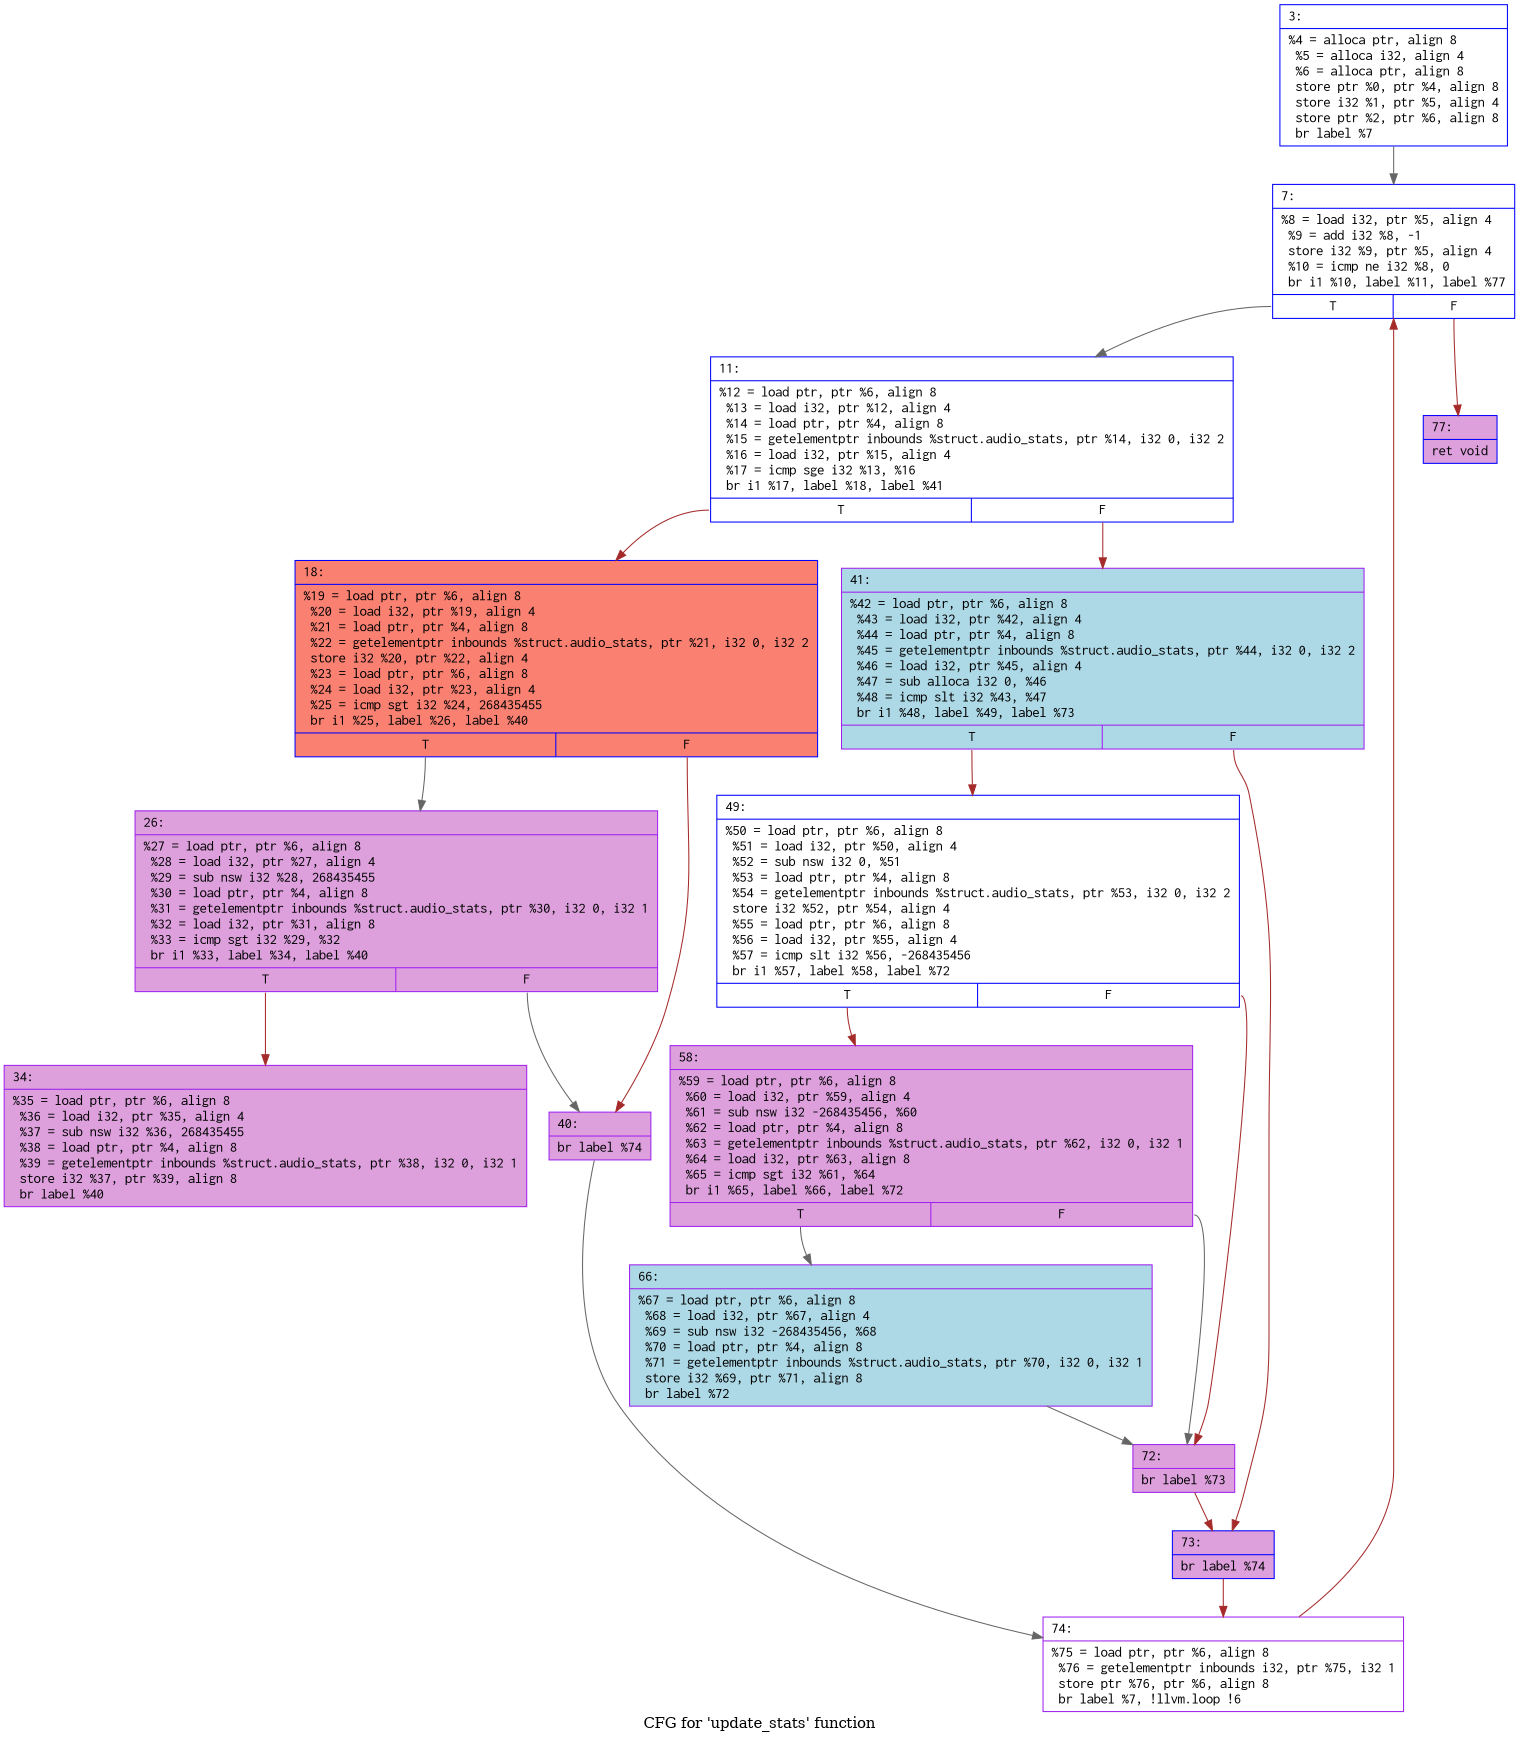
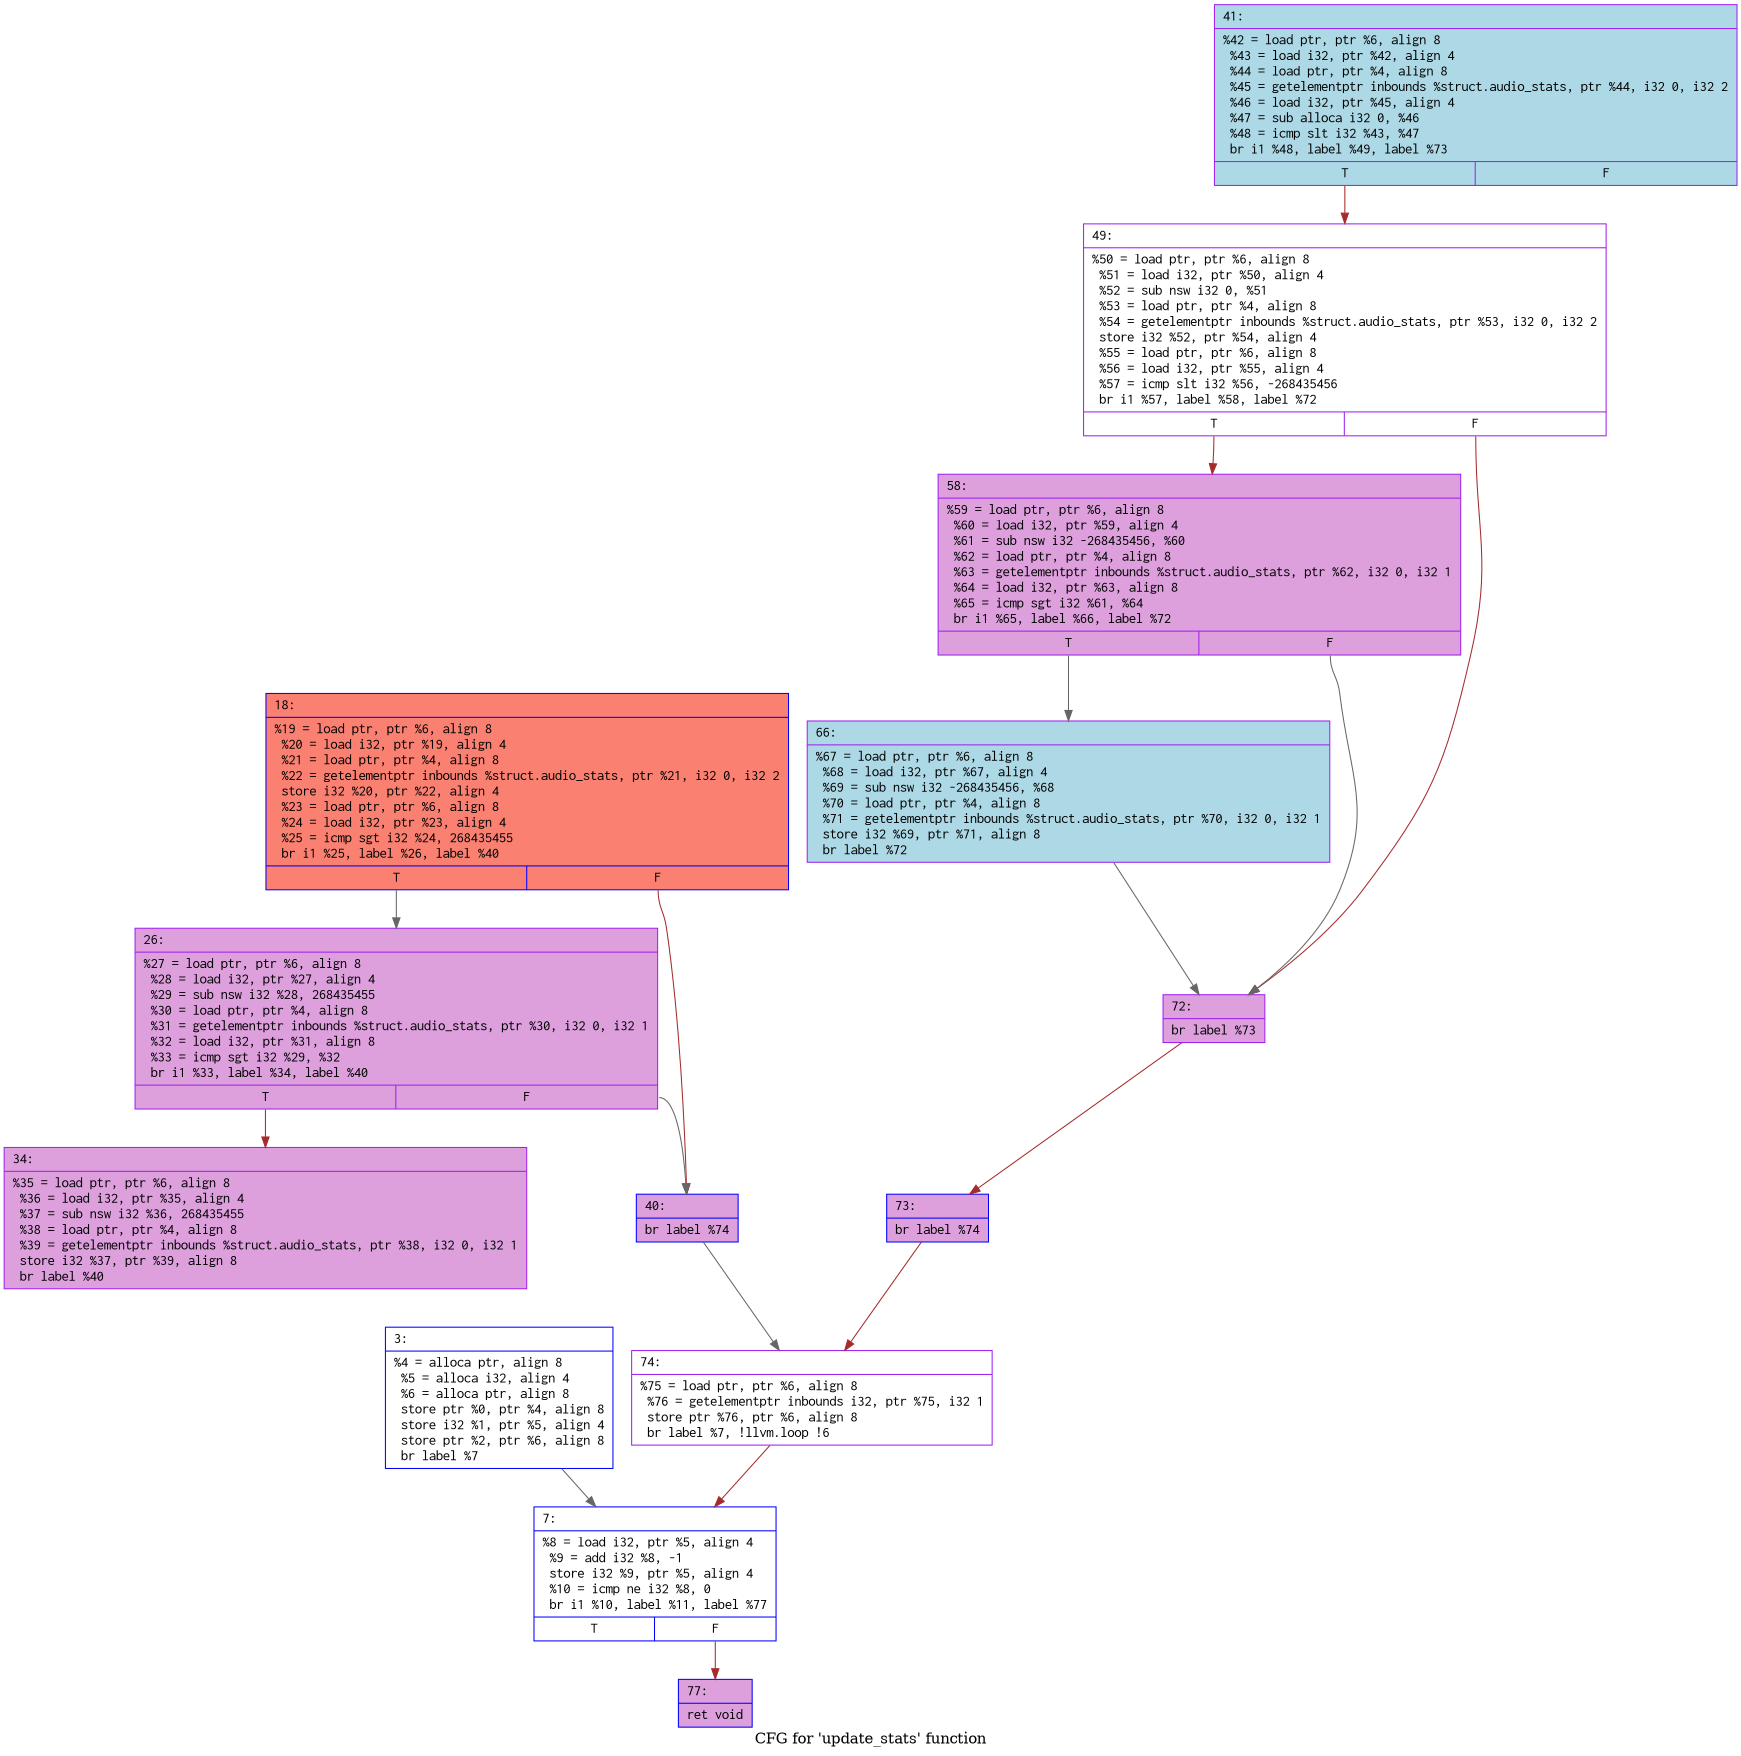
(972, 439) -> none
(978, 901) -> (1345, 330)
(1269, 1135) -> none
(600, 1136) -> (687, 1218)
